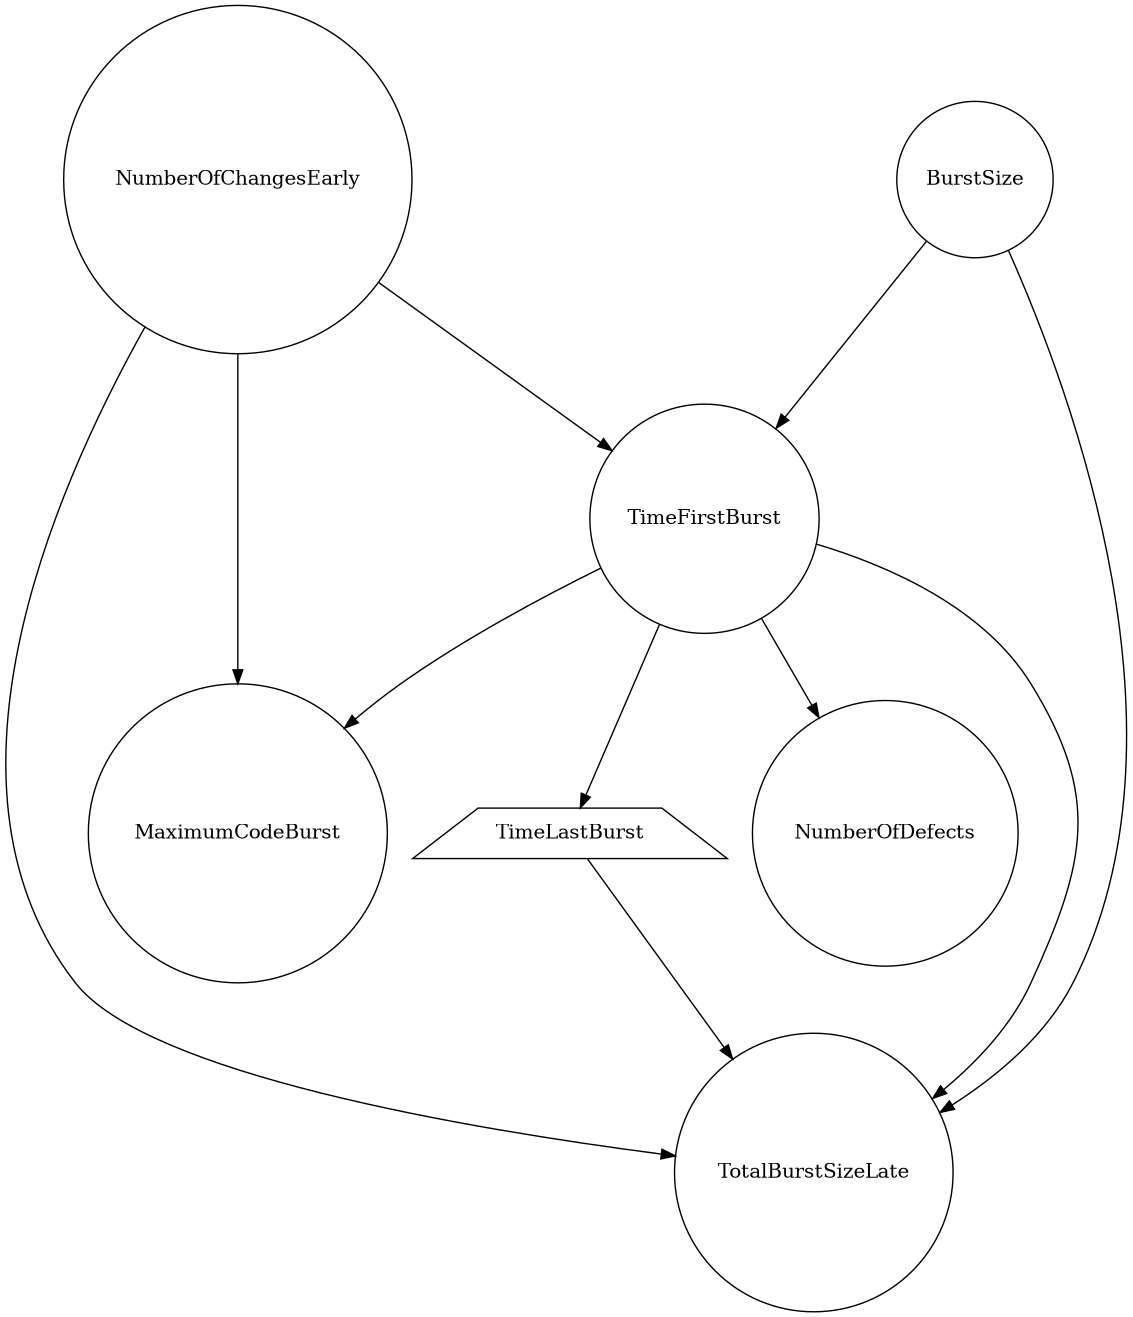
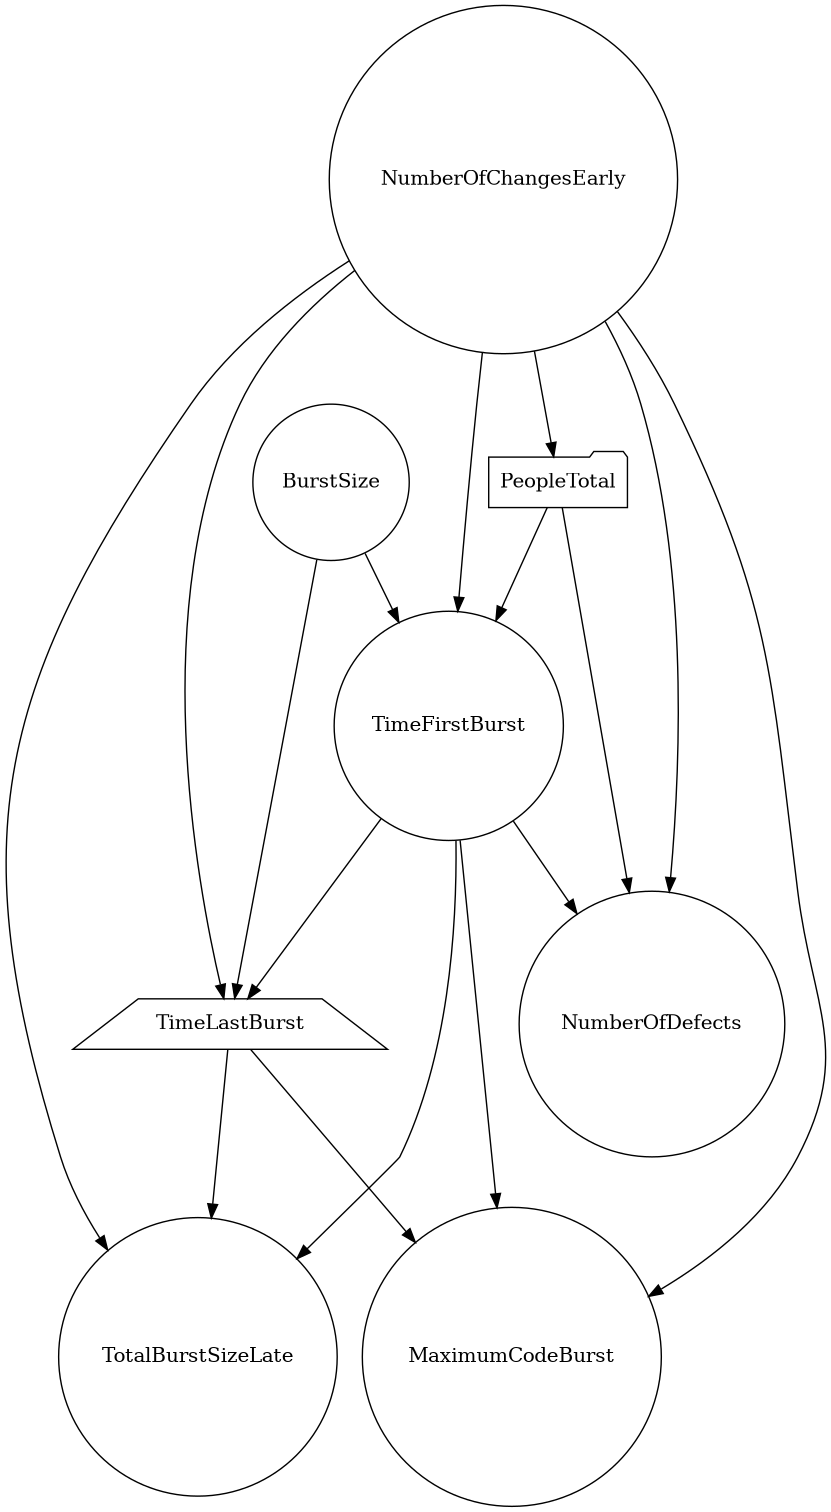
none -> (558, 482)
none -> (674, 594)
none -> (190, 603)
(1125, 699) -> (277, 772)
none -> (329, 1141)
